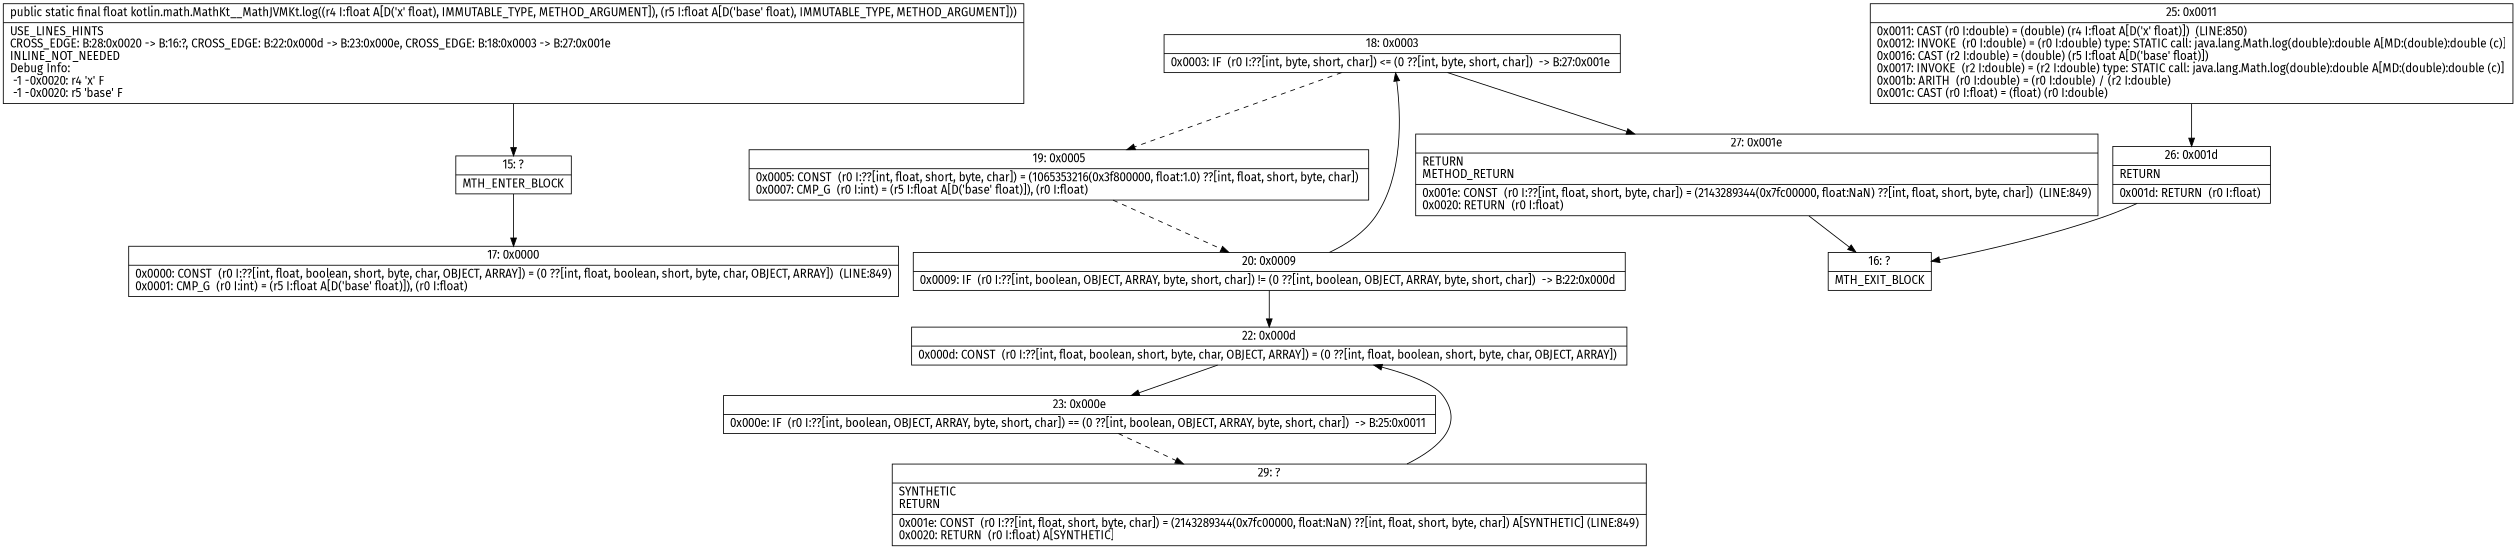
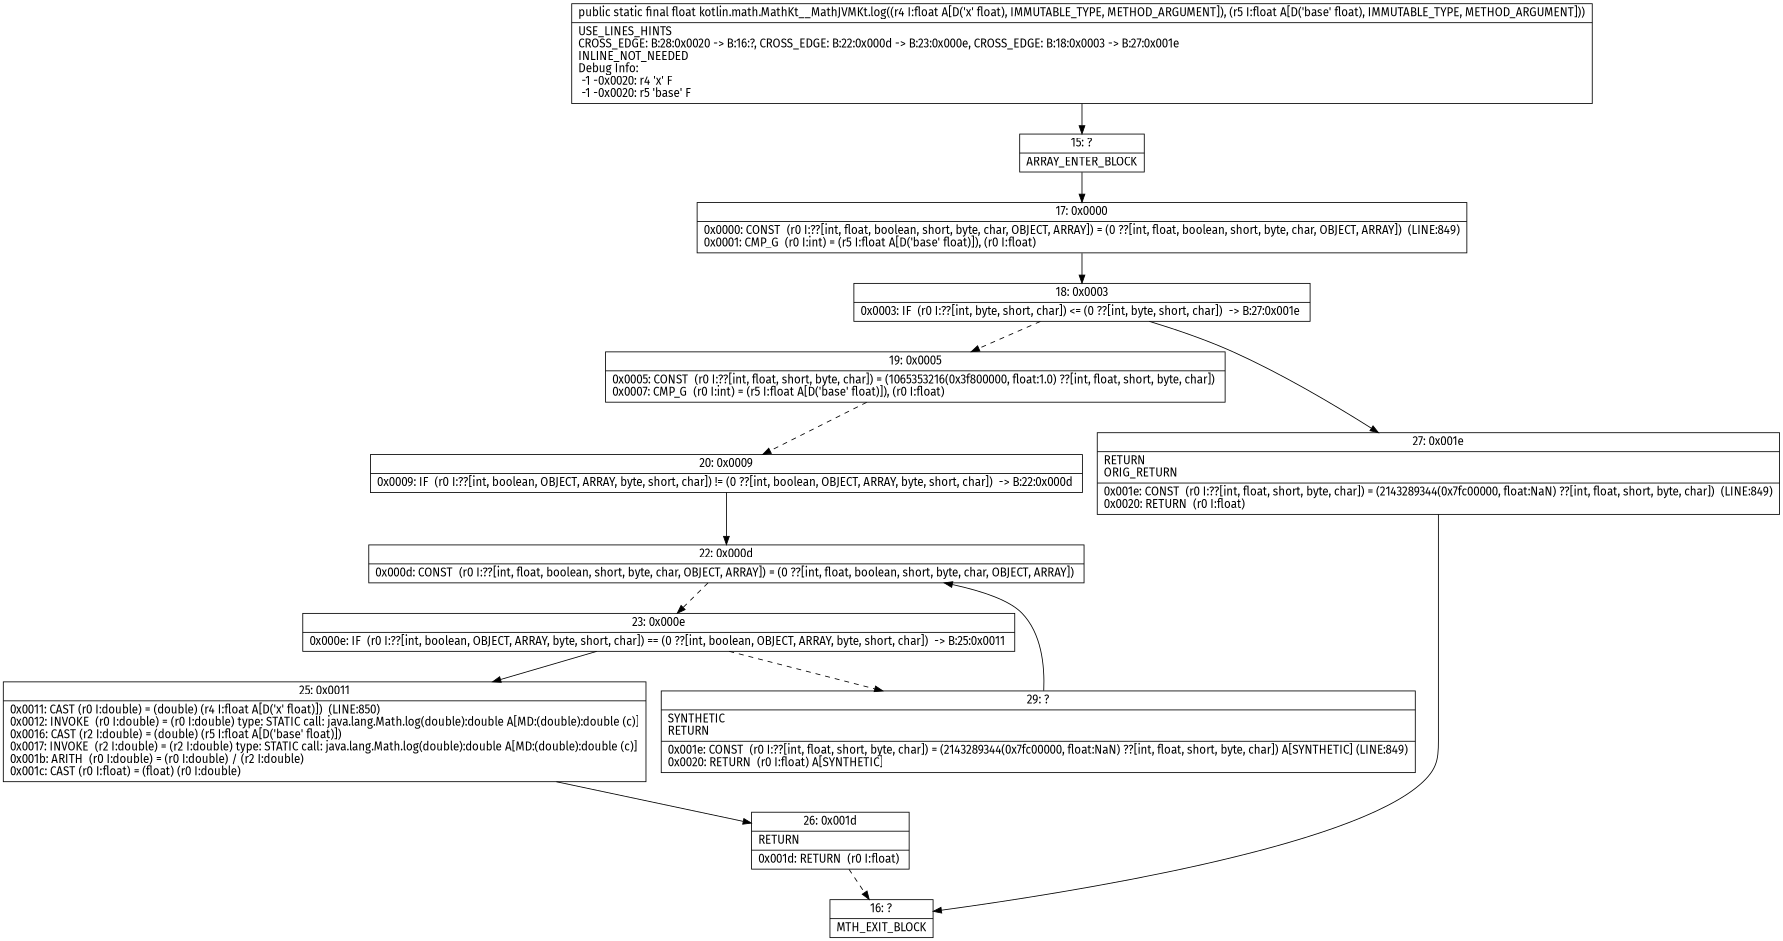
(1468, 174) -> (1141, 473)
(1392, 180) -> (1082, 264)
(514, 184) -> (1082, 162)
(2040, 236) -> (857, 881)
(1178, 379) -> (696, 595)
none -> (549, 665)
